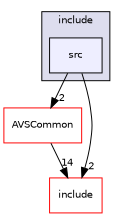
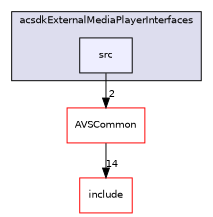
(76, 21) -> (106, 21)
(92, 120) -> none
